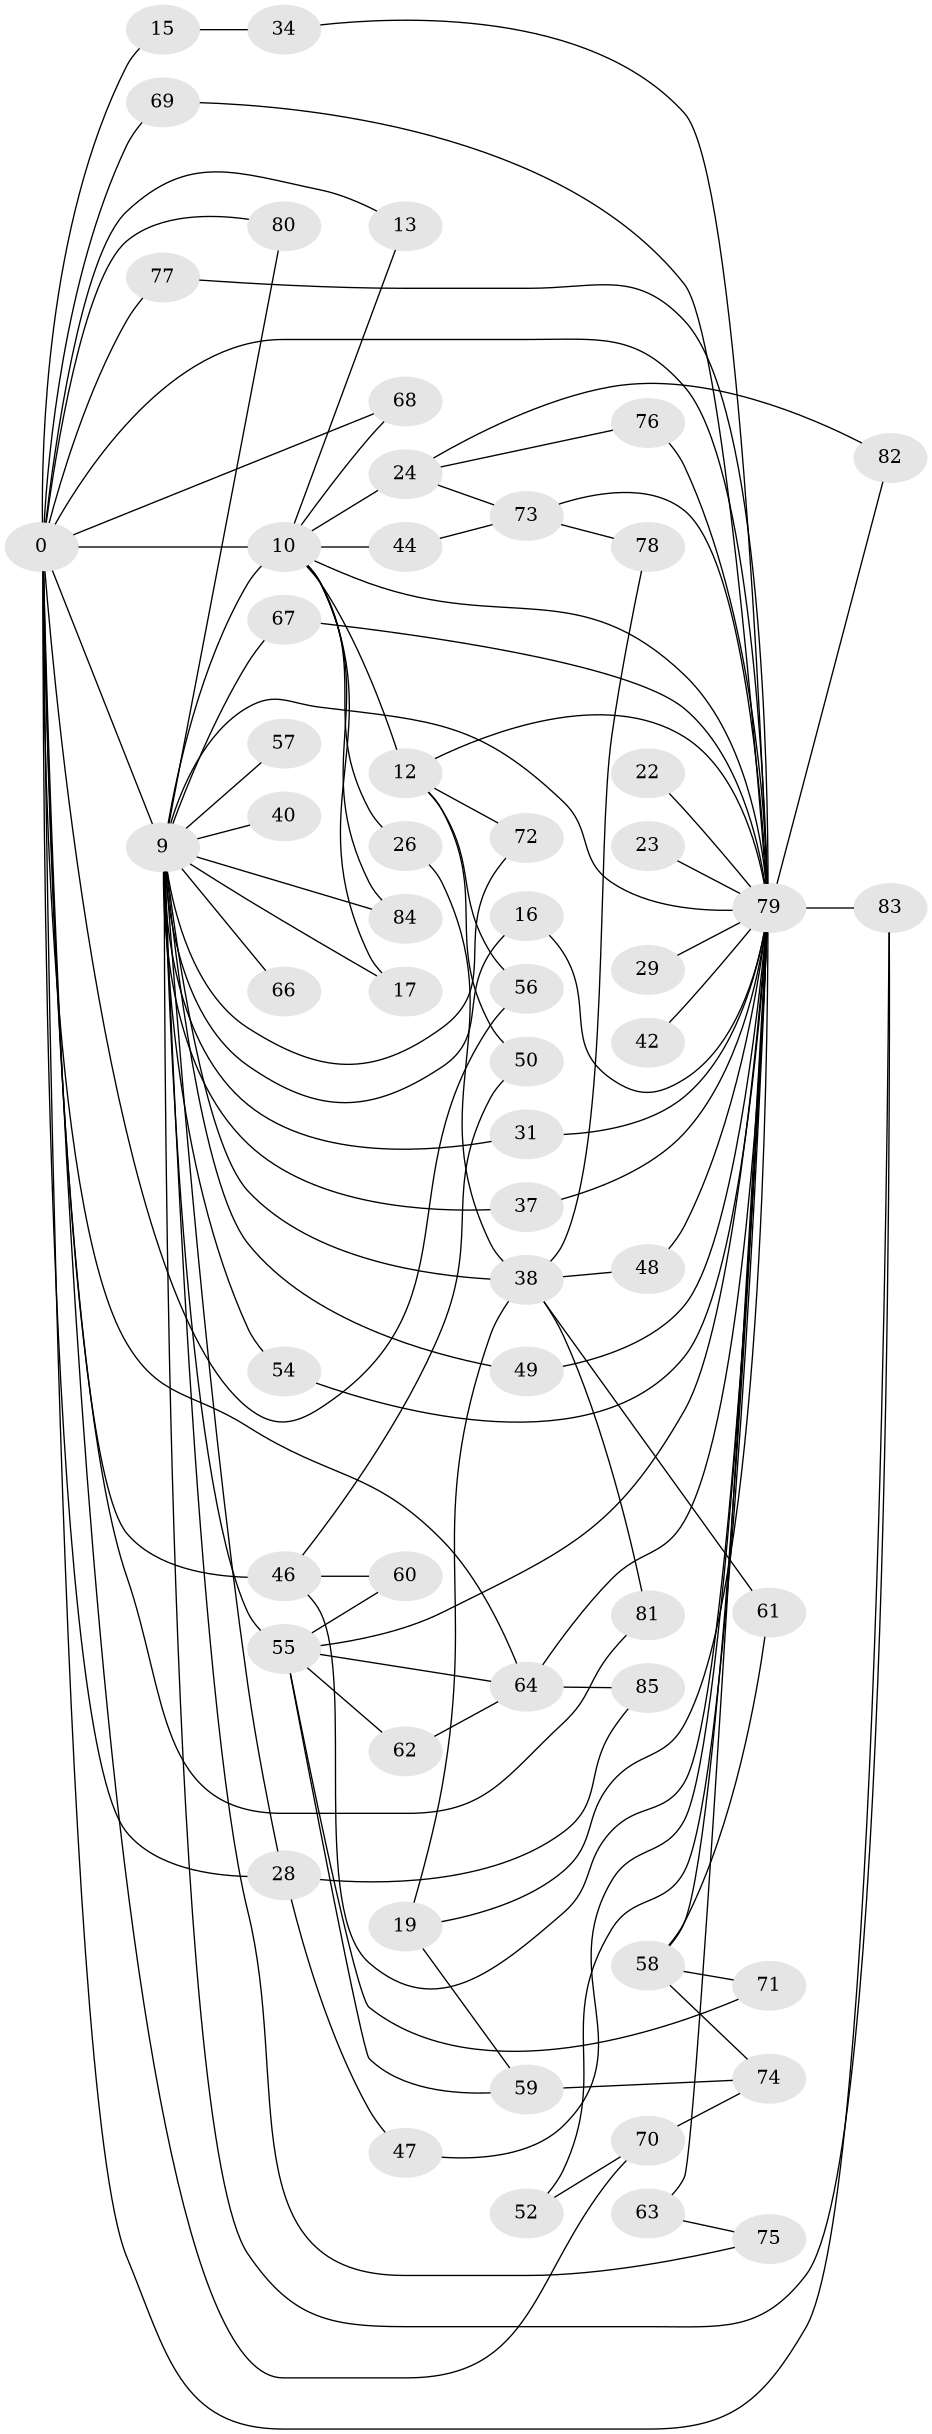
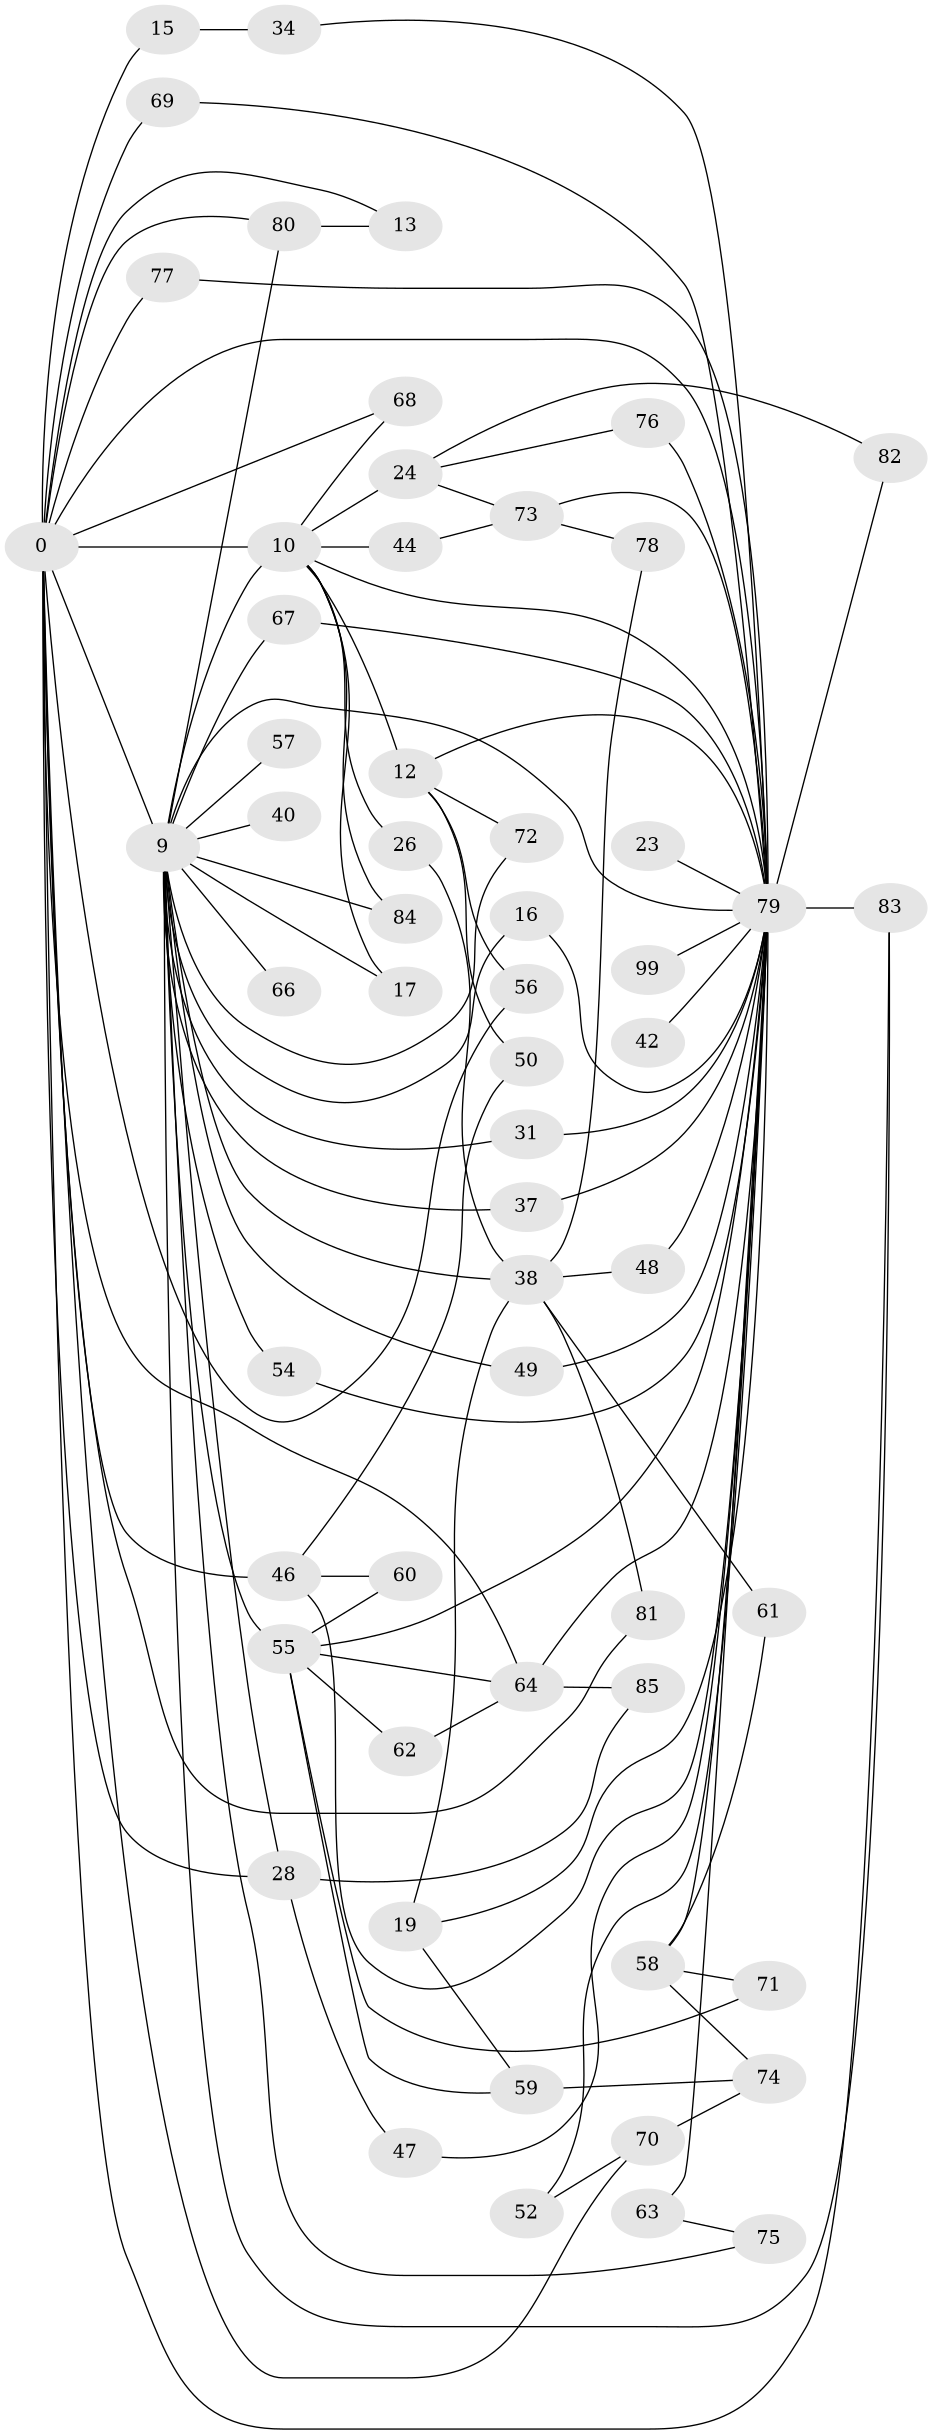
(345, 387) -> (345, 226)
(648, 773) -> none
(648, 970) -> (648, 970)
